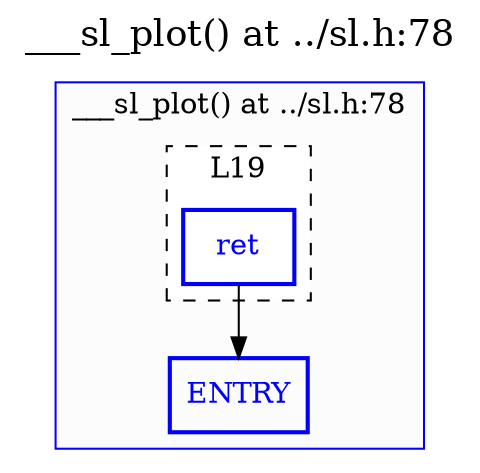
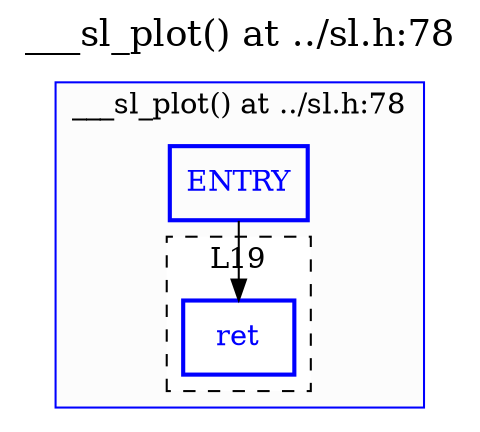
(239, 314) -> (239, 250)
